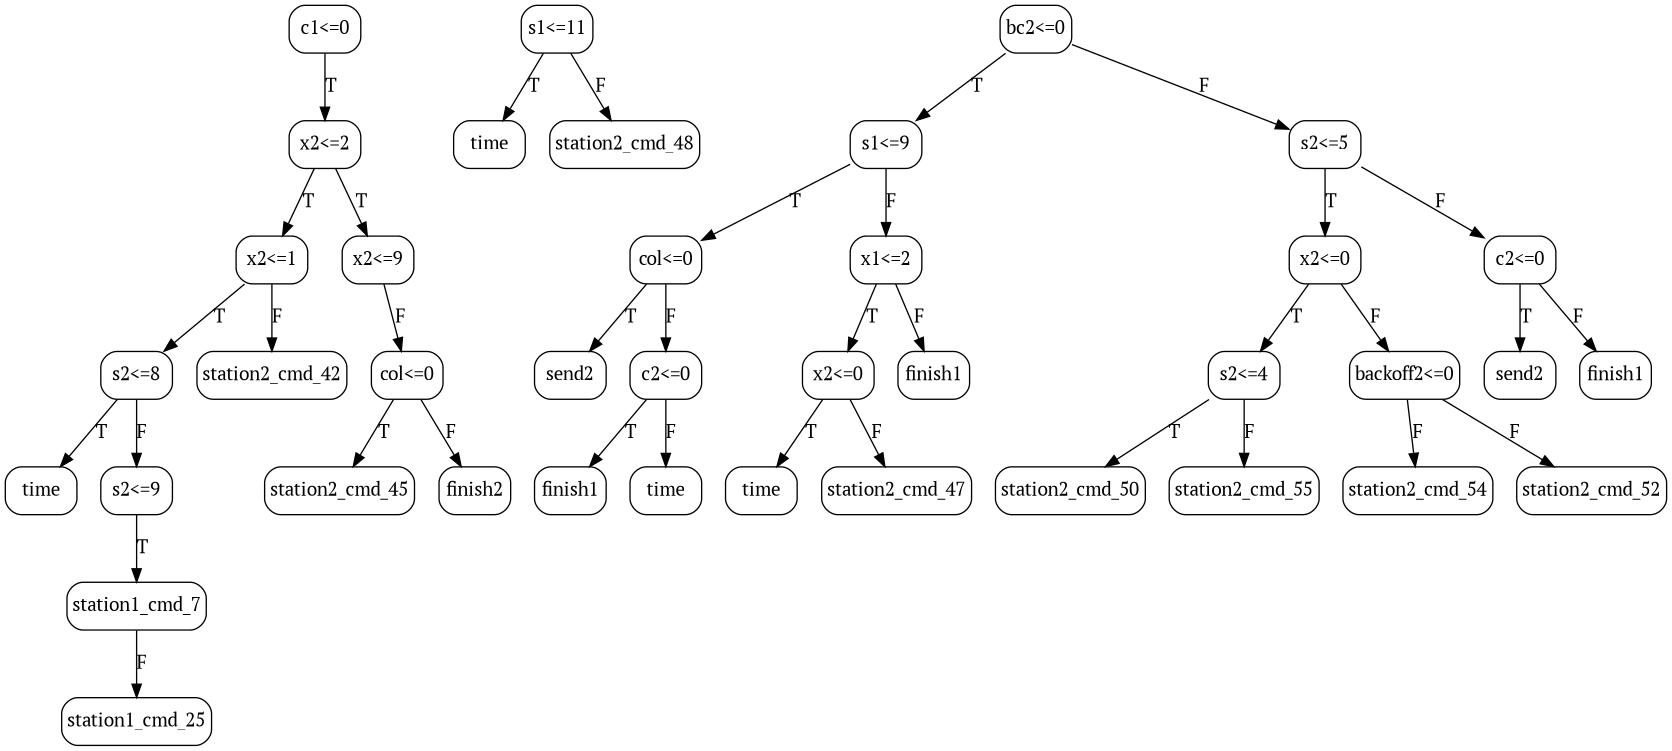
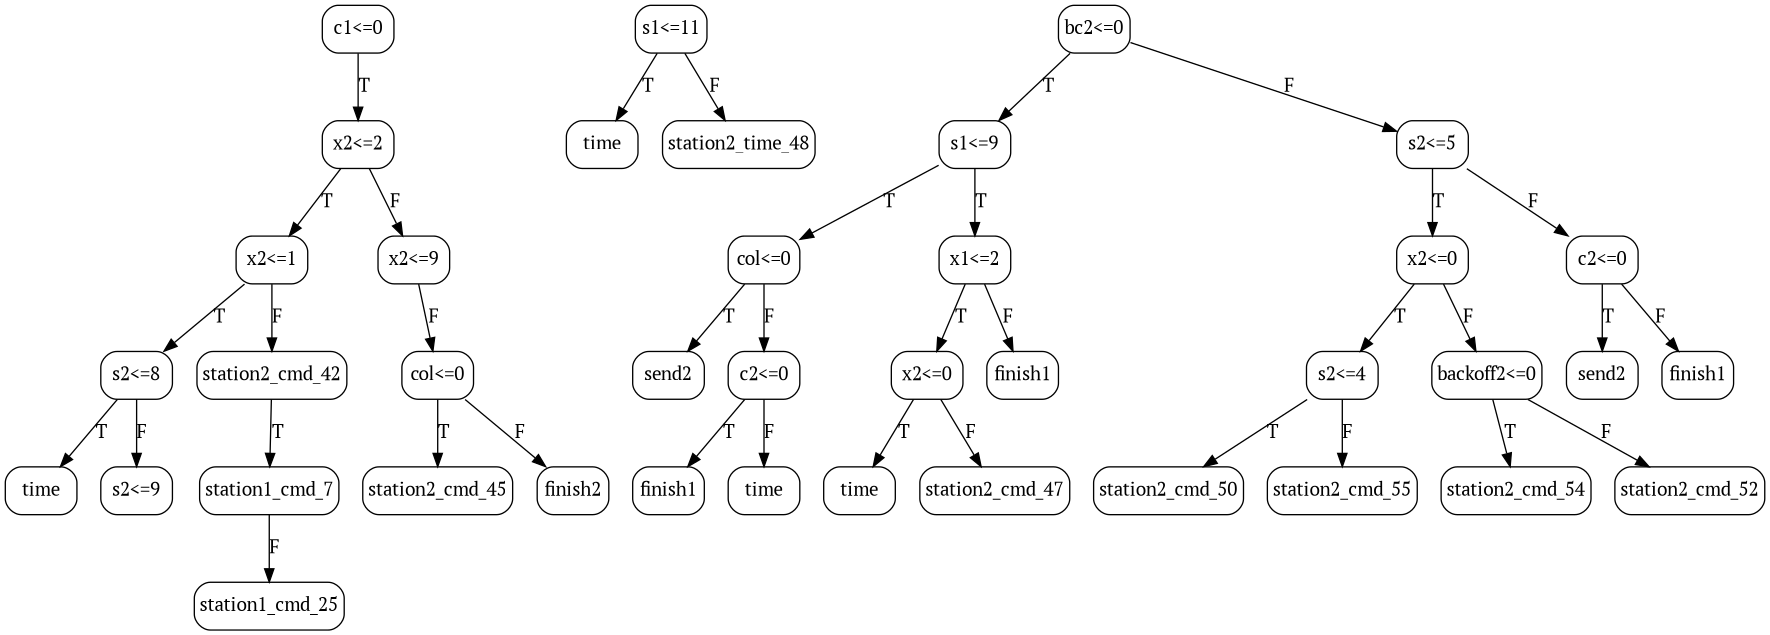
(625, 145) -> (739, 145)
(362, 202) -> (395, 202)
(891, 202) -> (982, 202)
(1418, 433) -> (1511, 433)
(137, 542) -> (271, 426)
